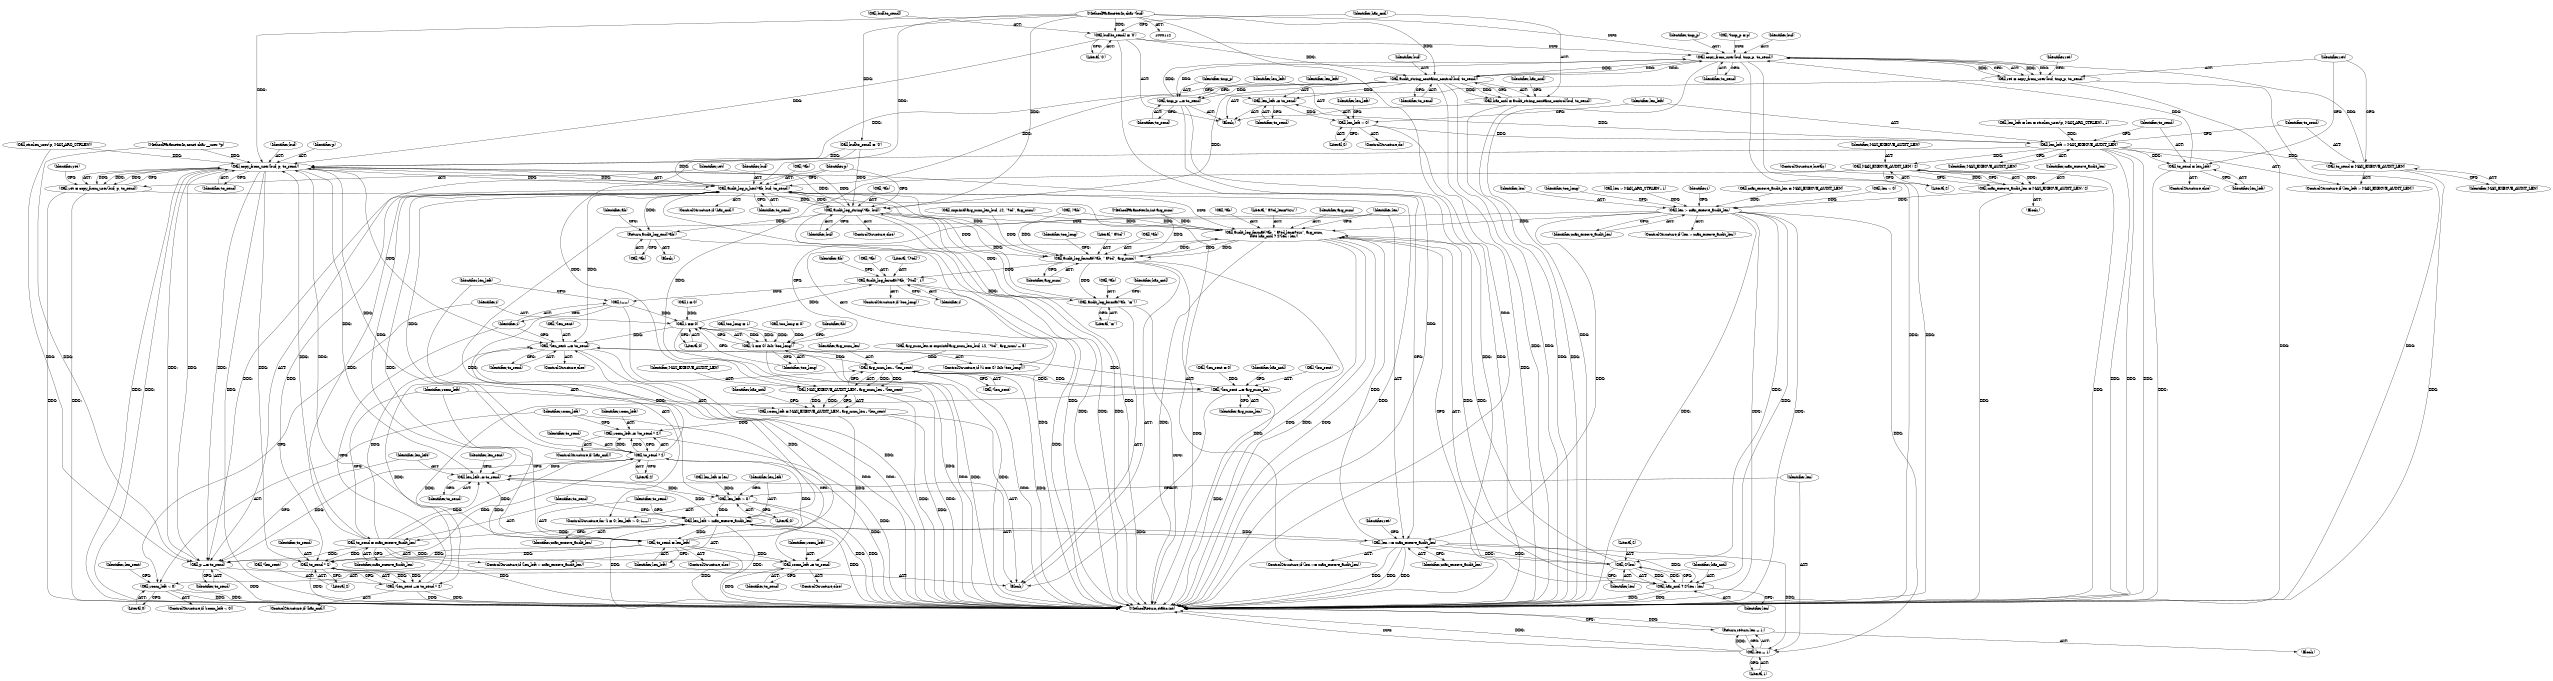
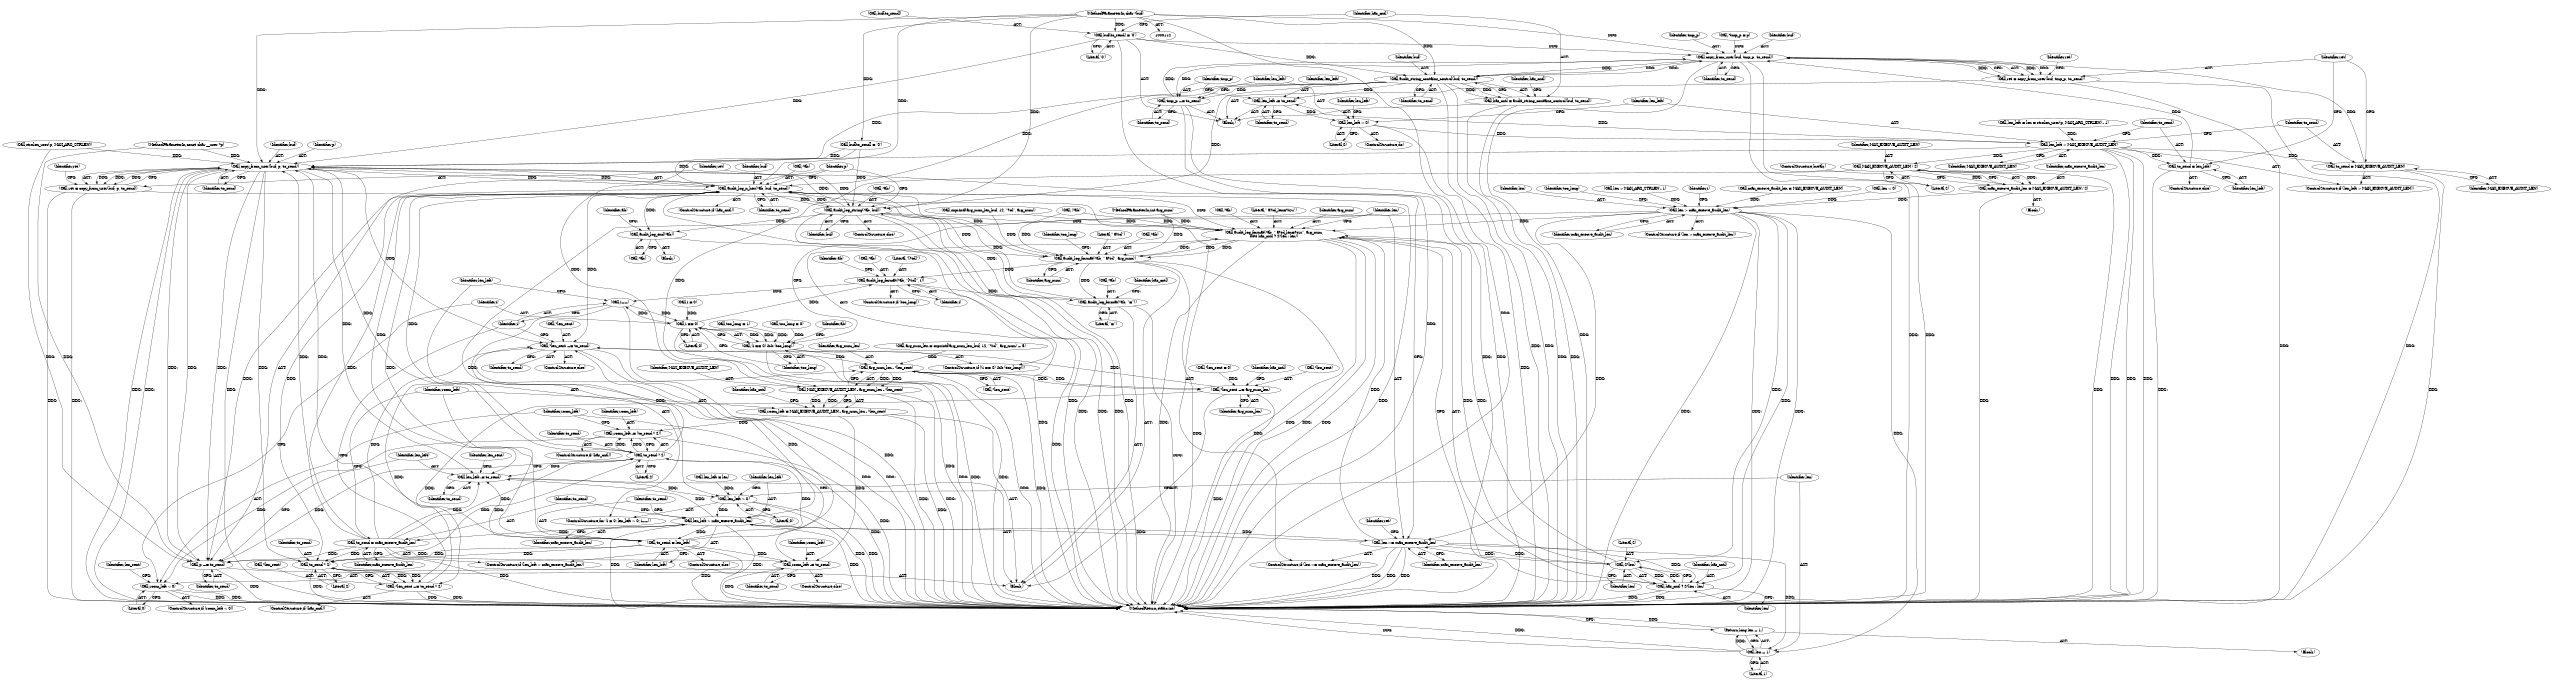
(652, 235) -> (652, 235)
(632, 334) -> (648, 319)
none -> (378, 456)
(1744, 631) -> (1744, 631)
